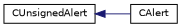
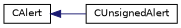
(118, 14) -> (73, 14)
